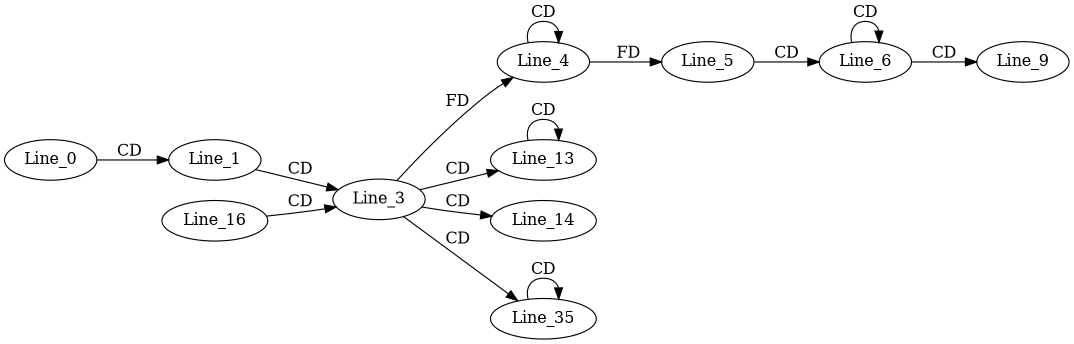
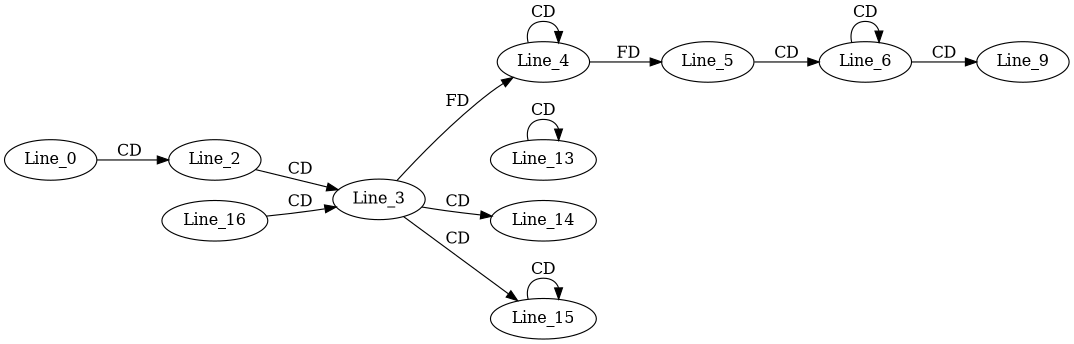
(215, 160) -> (215, 160)
(454, 181) -> none
(543, 319) -> (543, 319)
